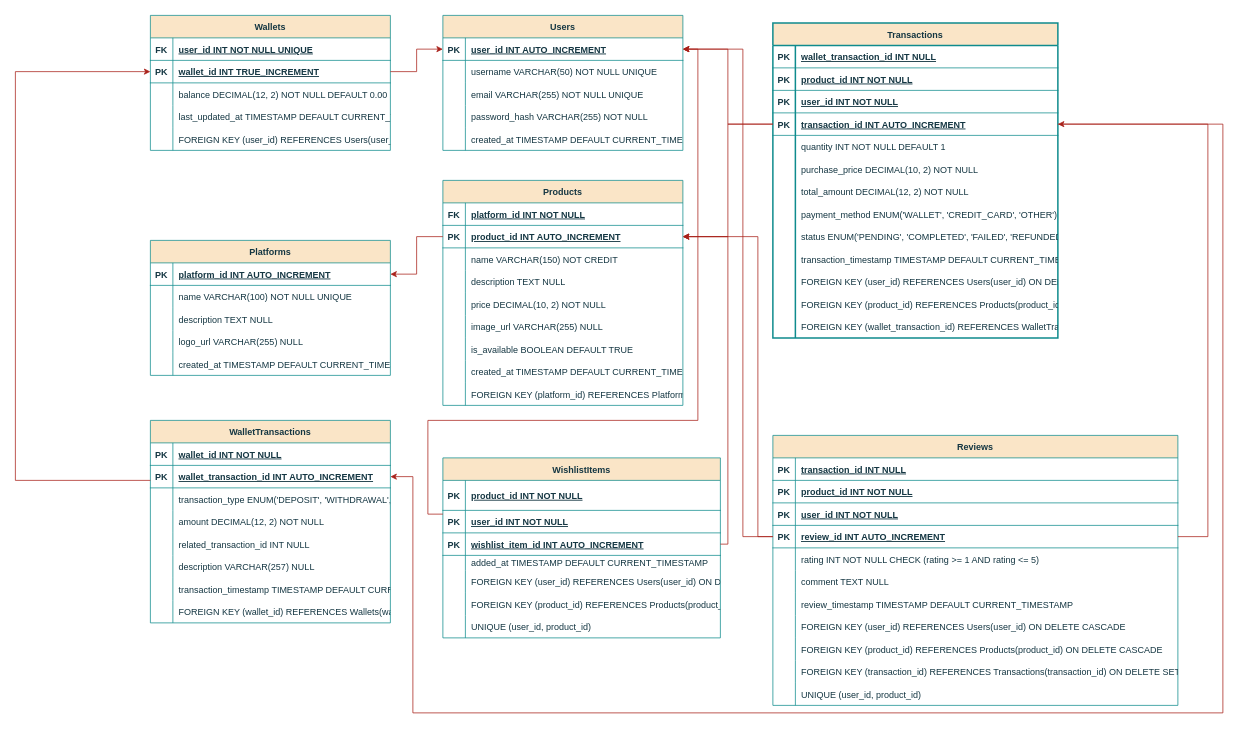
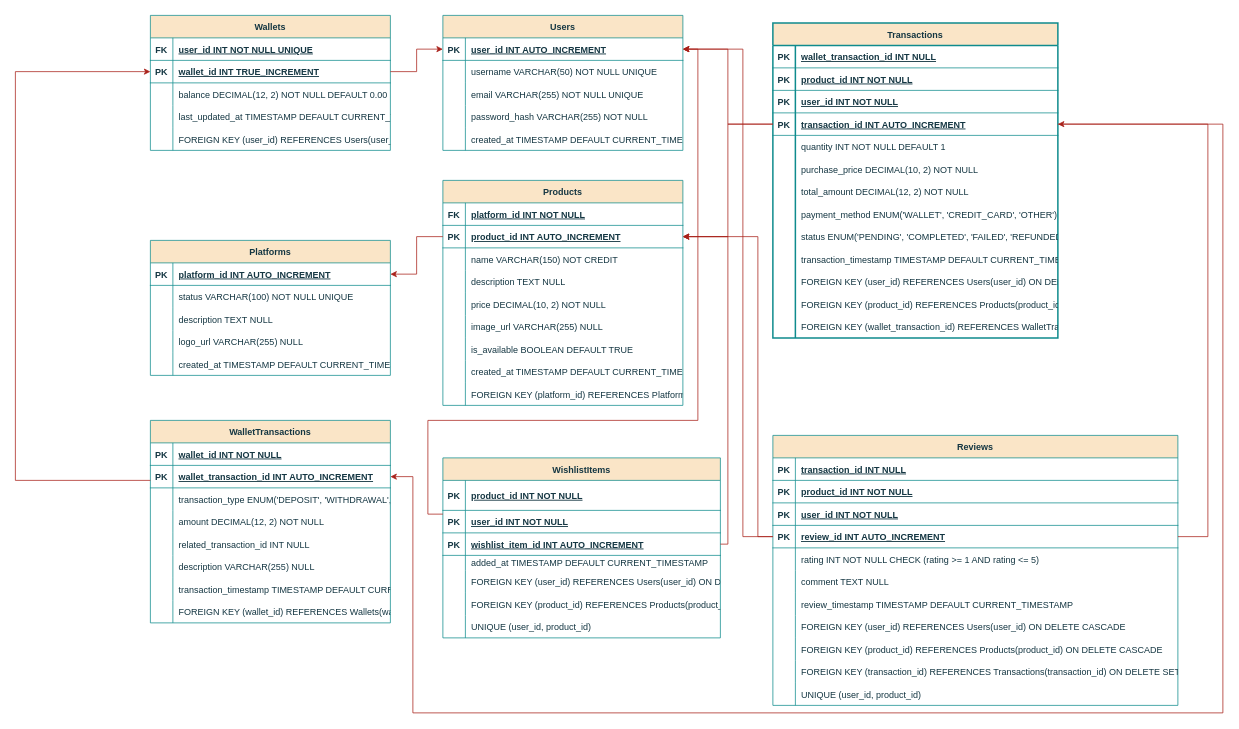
(257, 297) -> (262, 297)
(247, 567) -> (247, 567)
